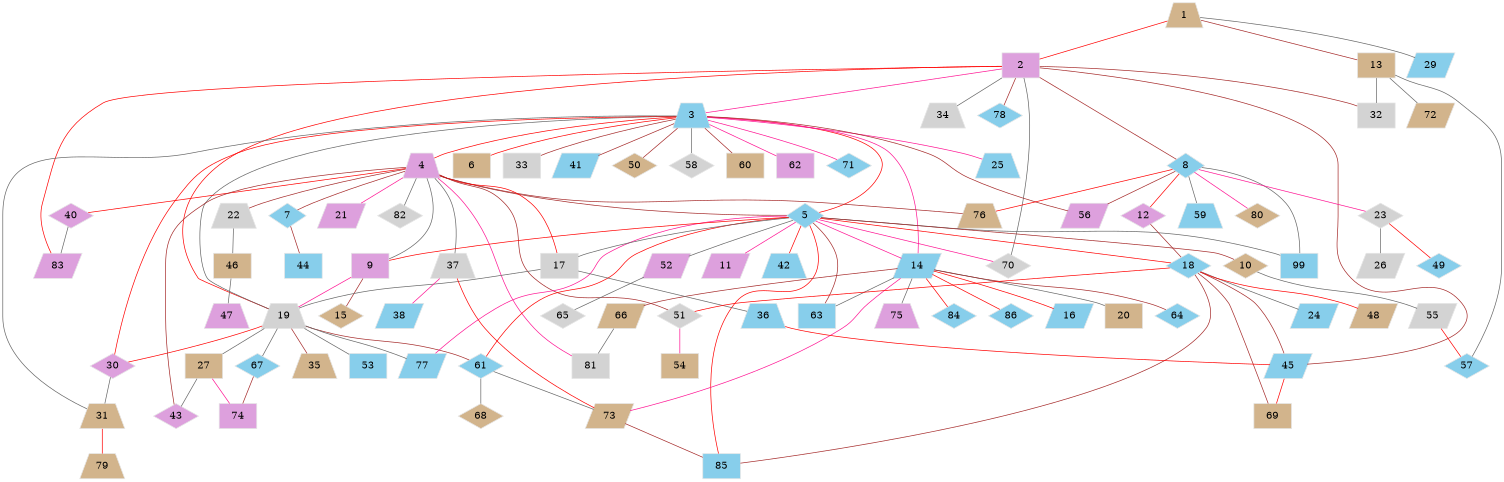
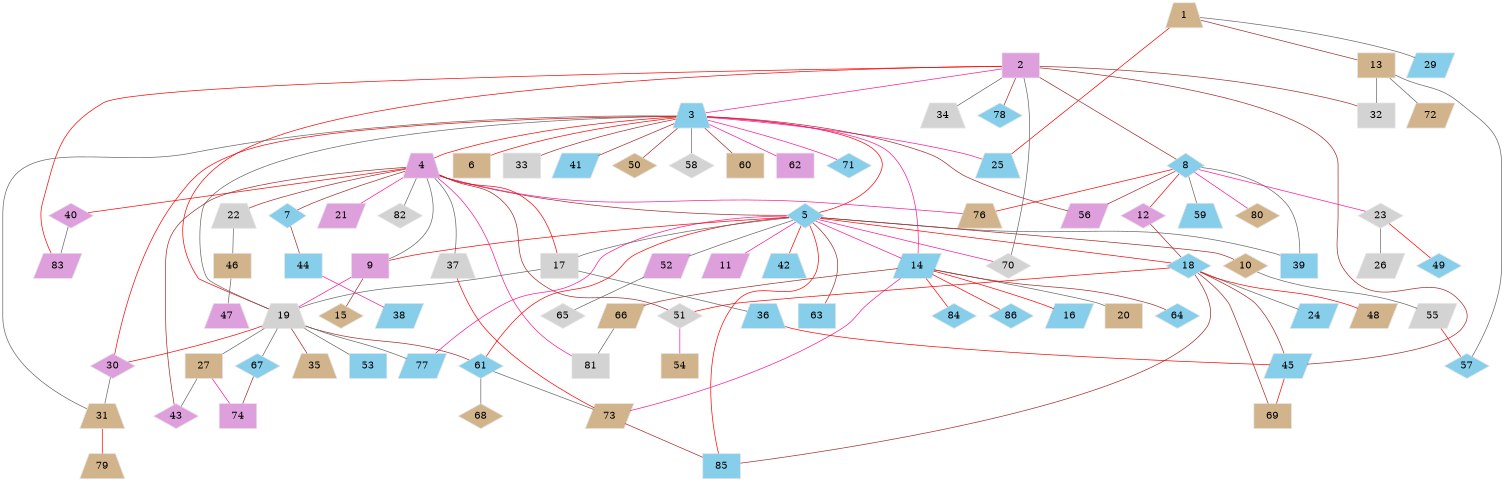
(1103, 40) -> (1090, 91)
(700, 201) -> (700, 201)
(1299, 266) -> (1299, 266)
(875, 287) -> none
(426, 291) -> (349, 289)
(897, 316) -> none
